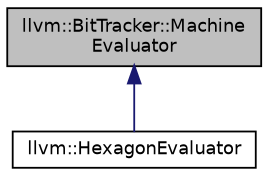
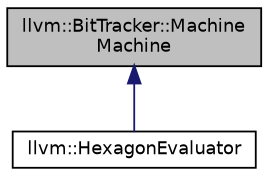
(134, 37) -> (134, 37)
